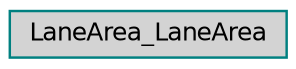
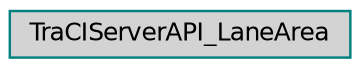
(148, 34) -> (180, 34)
